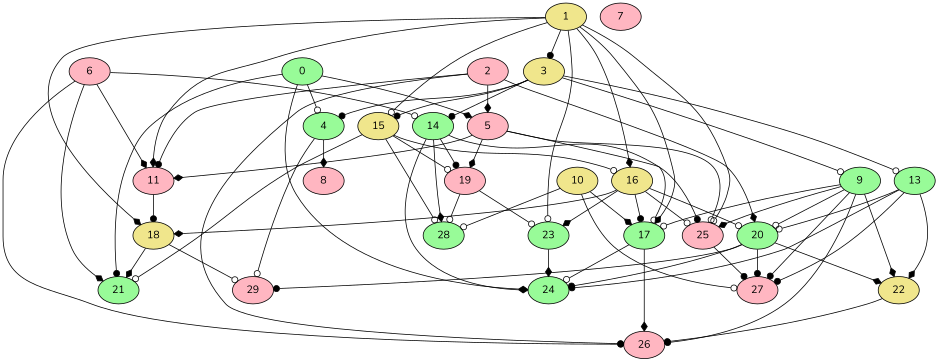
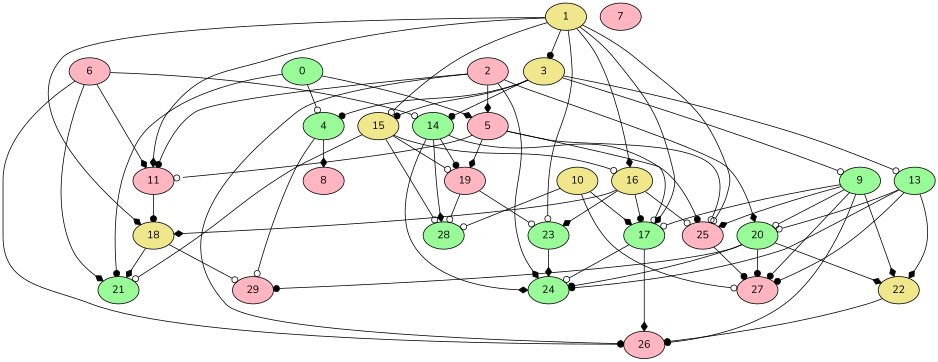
(328, 162) -> (328, 162)
(699, 209) -> none
(345, 242) -> (519, 176)
